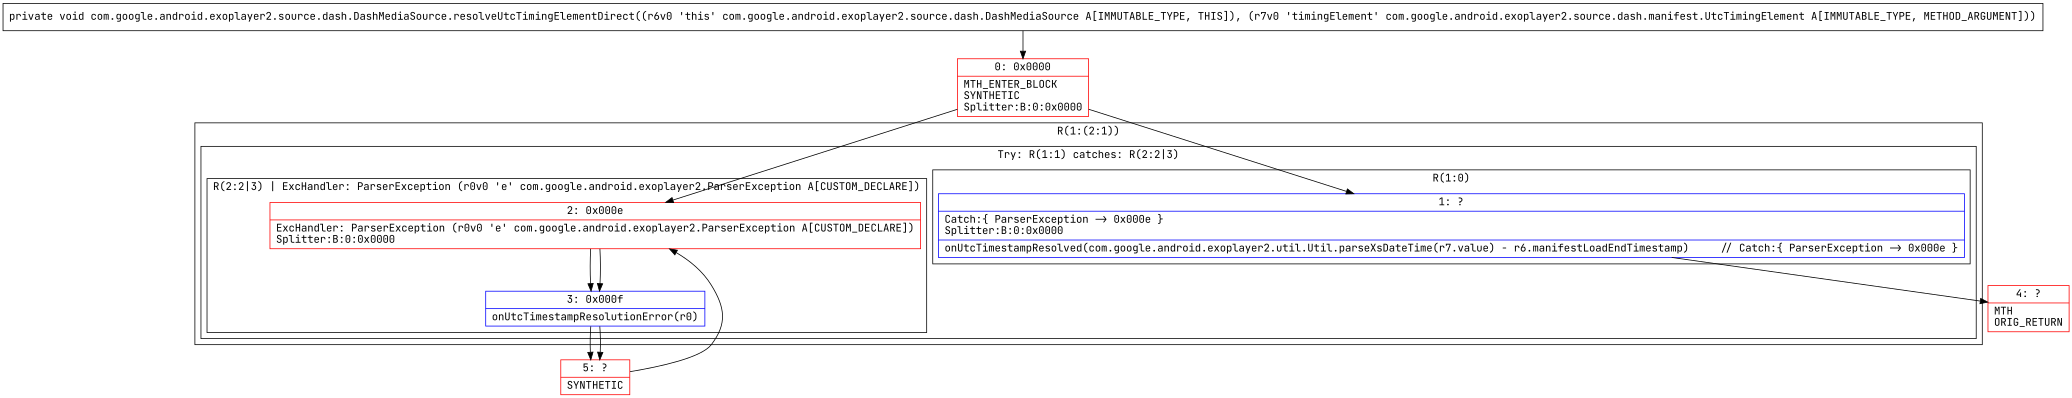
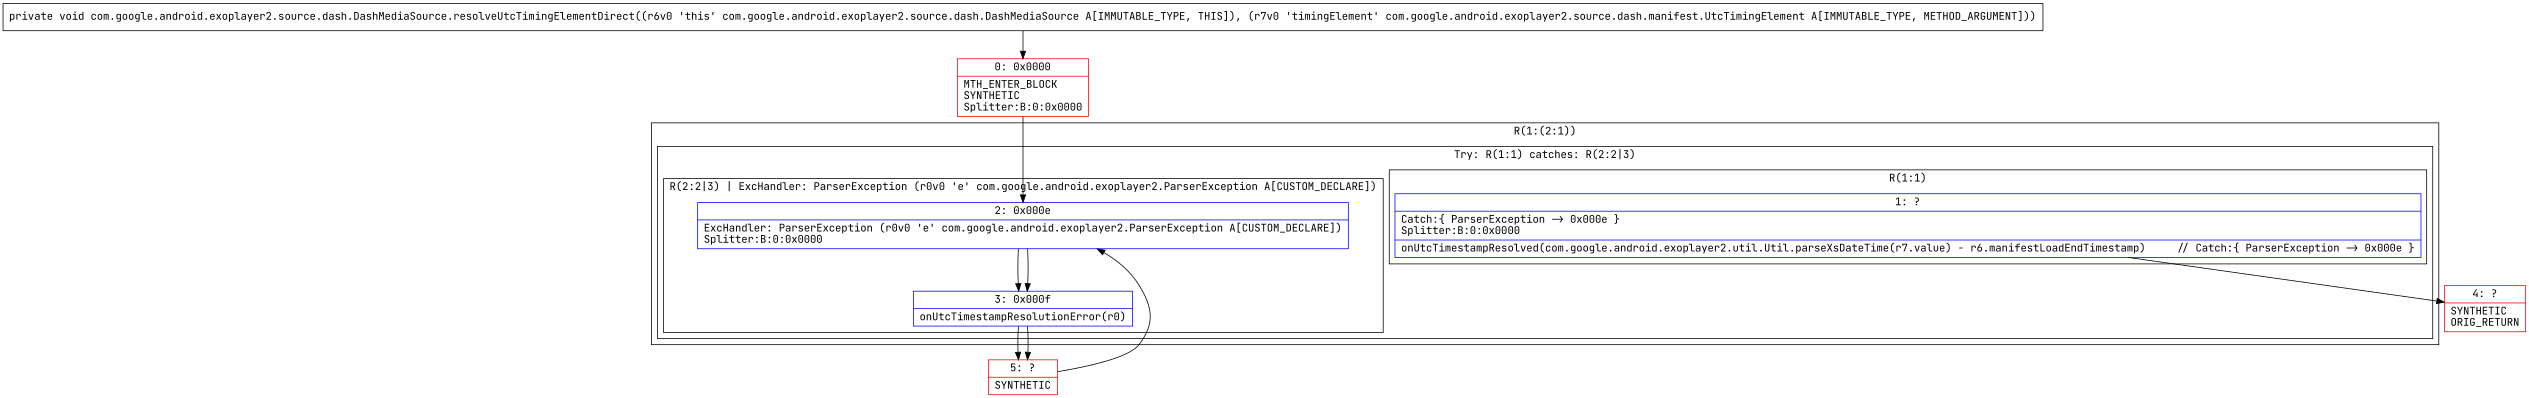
(1224, 152) -> none
(1451, 179) -> (1908, 179)
(595, 226) -> (1023, 226)
(2004, 311) -> (2479, 311)
